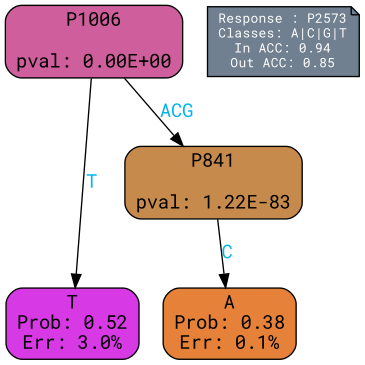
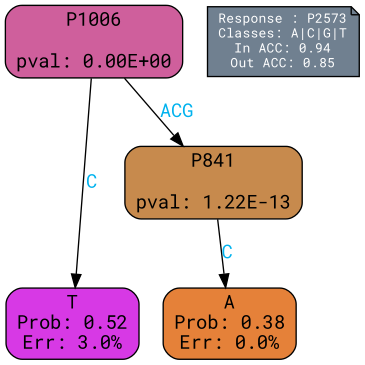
(92, 183) -> (92, 183)
(214, 183) -> (214, 183)
(230, 324) -> (230, 324)
